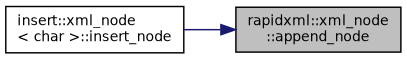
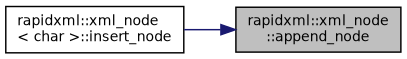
(95, 30) -> (95, 30)
